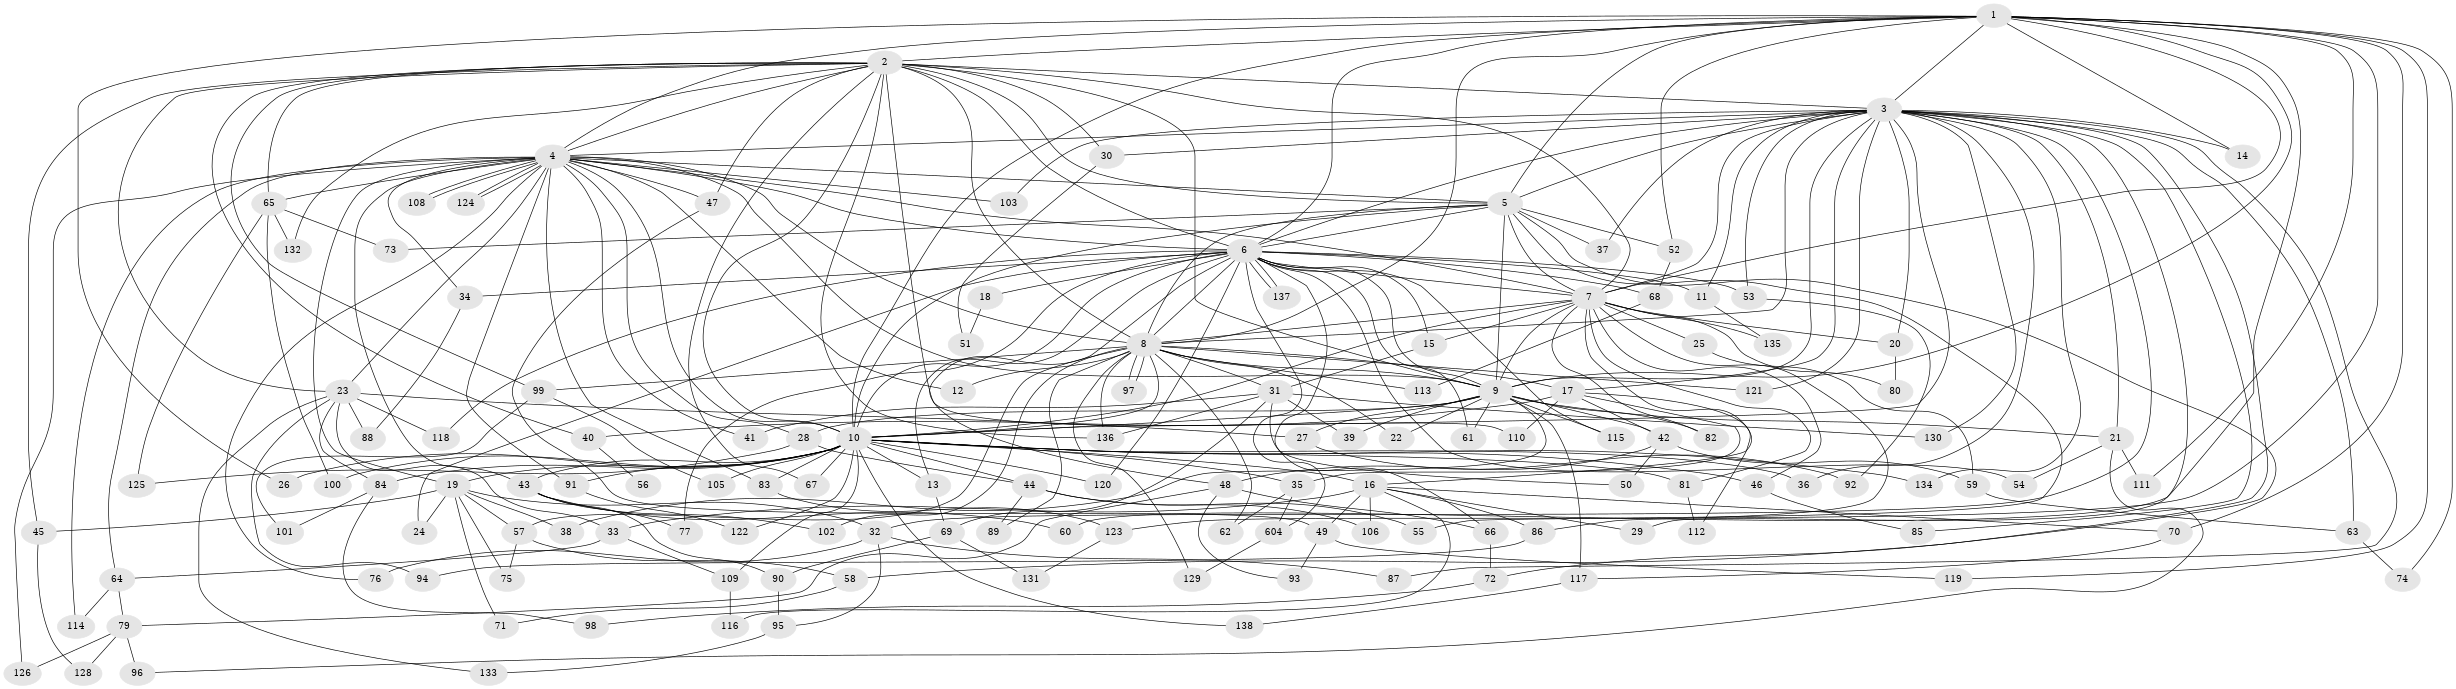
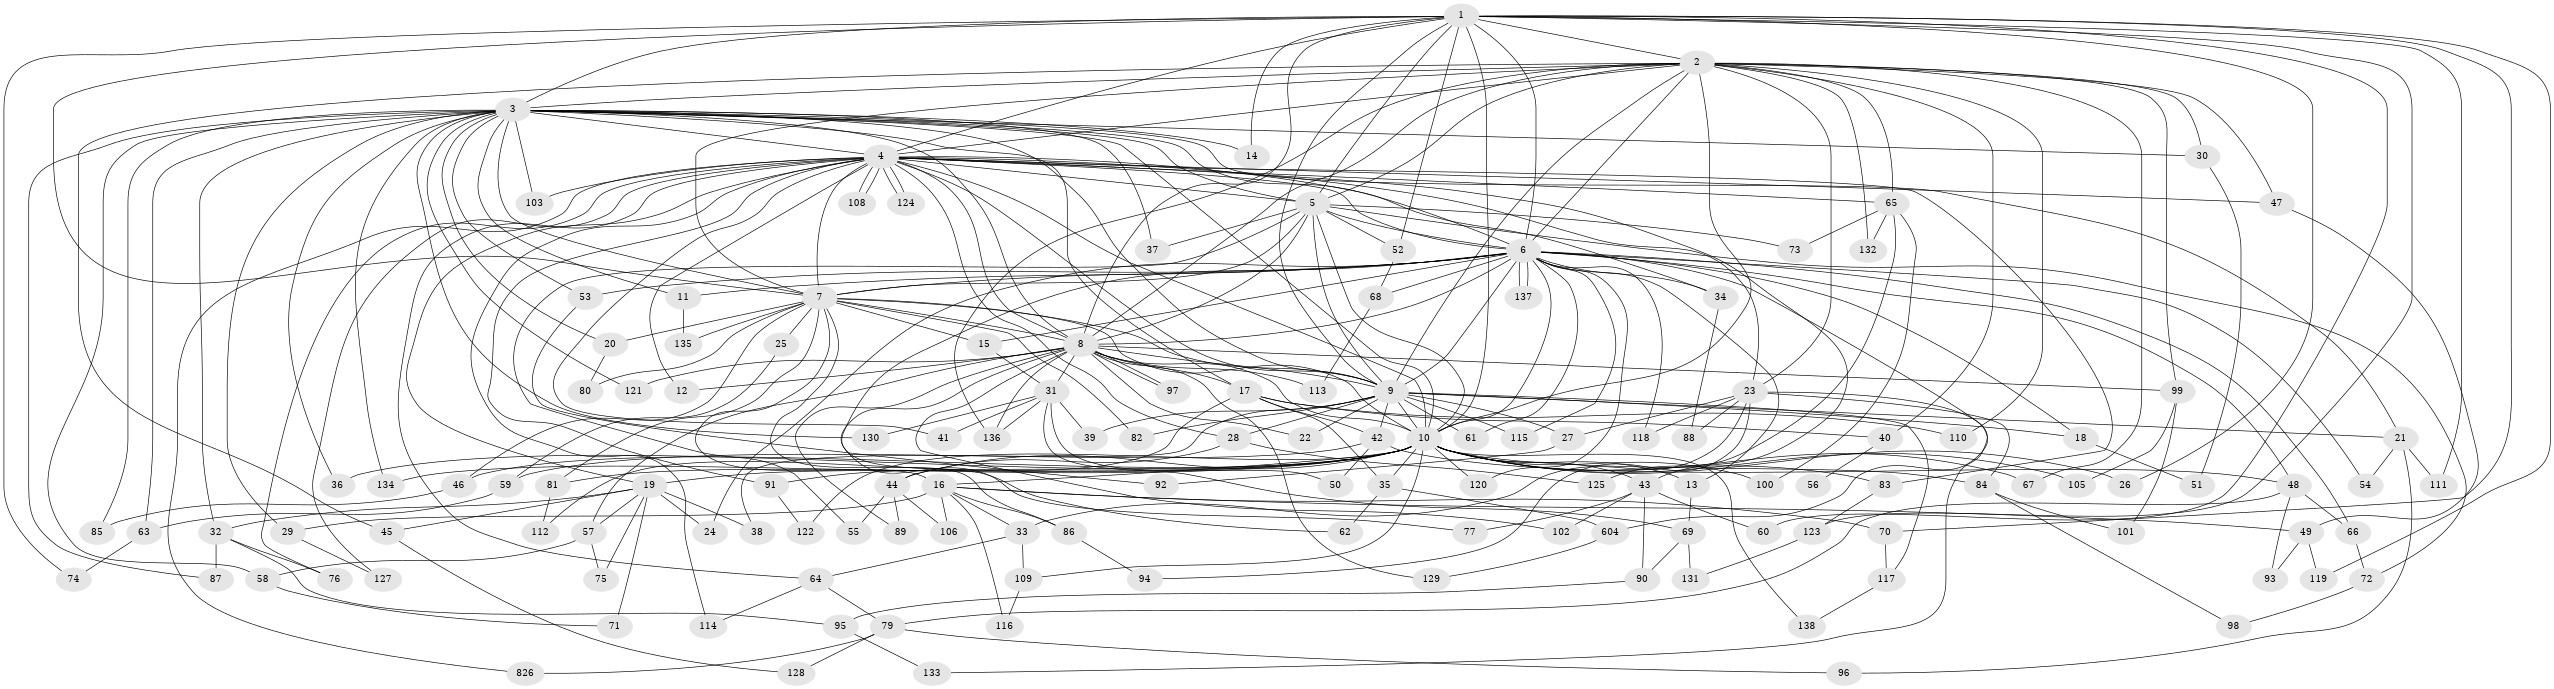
none -> (1901, 420)
none -> (383, 580)
(23, 674) -> (525, 674)
